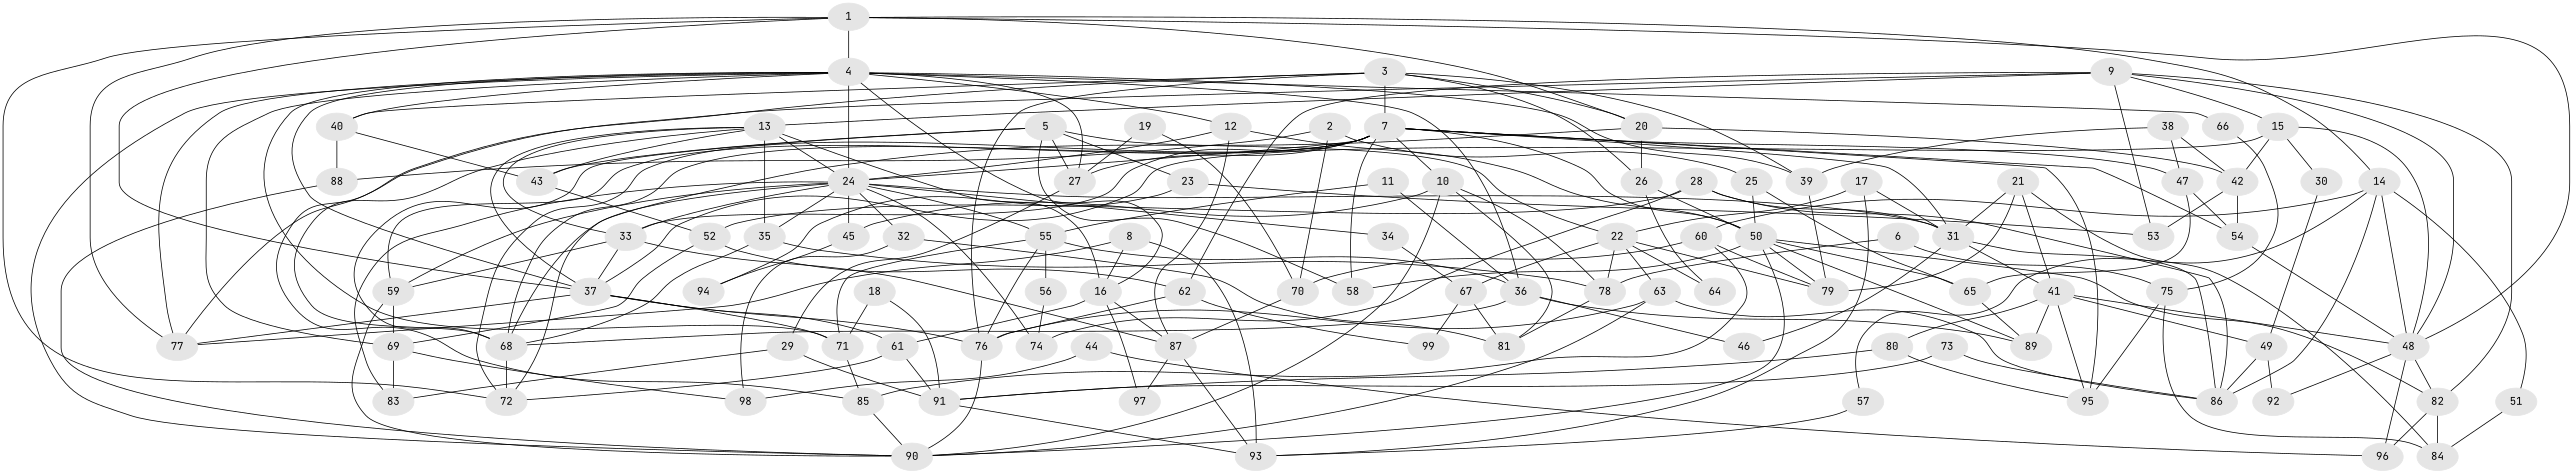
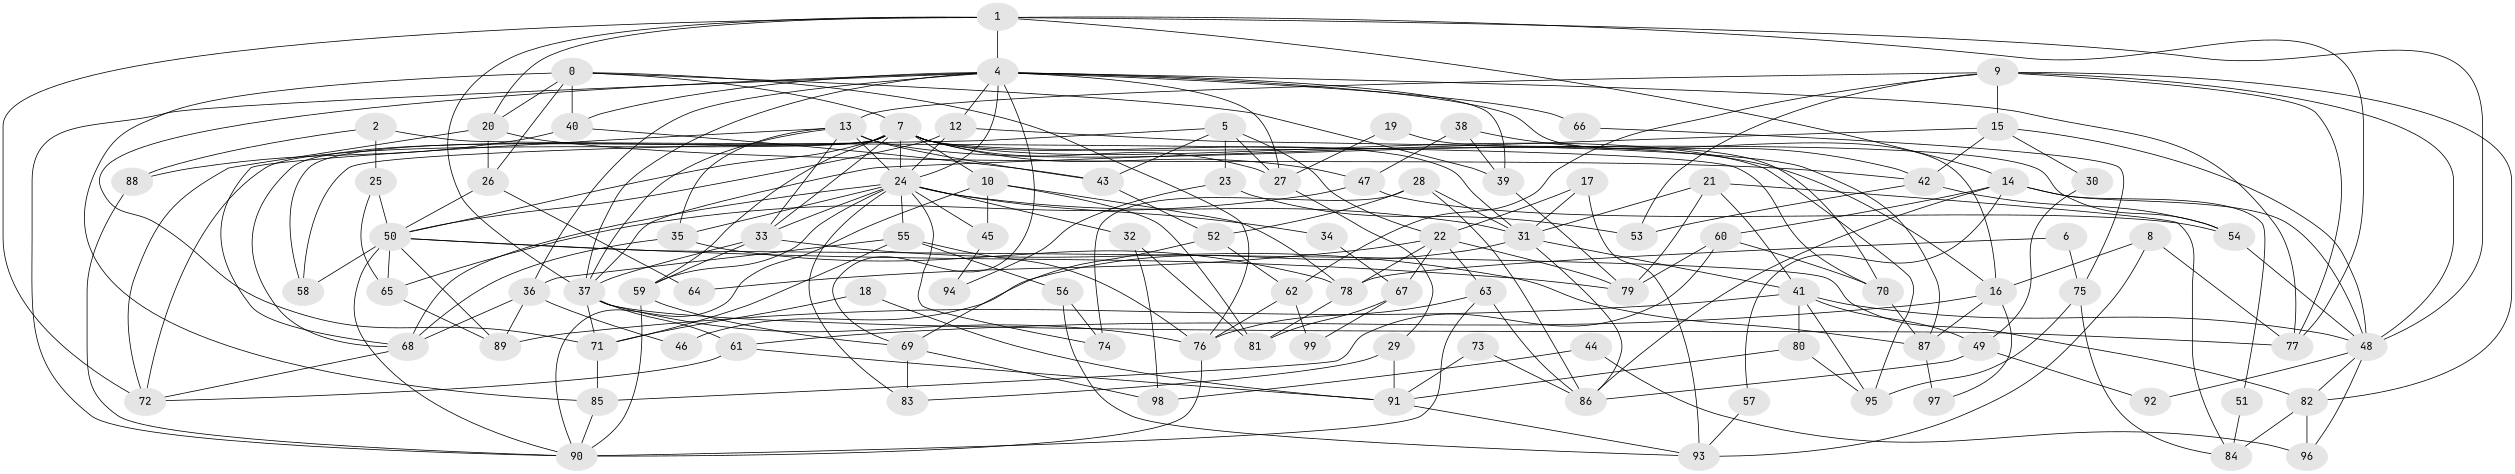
(1385, 72) -> (572, 72)
(583, 173) -> none
(1388, 182) -> none
(1217, 404) -> (1336, 440)
